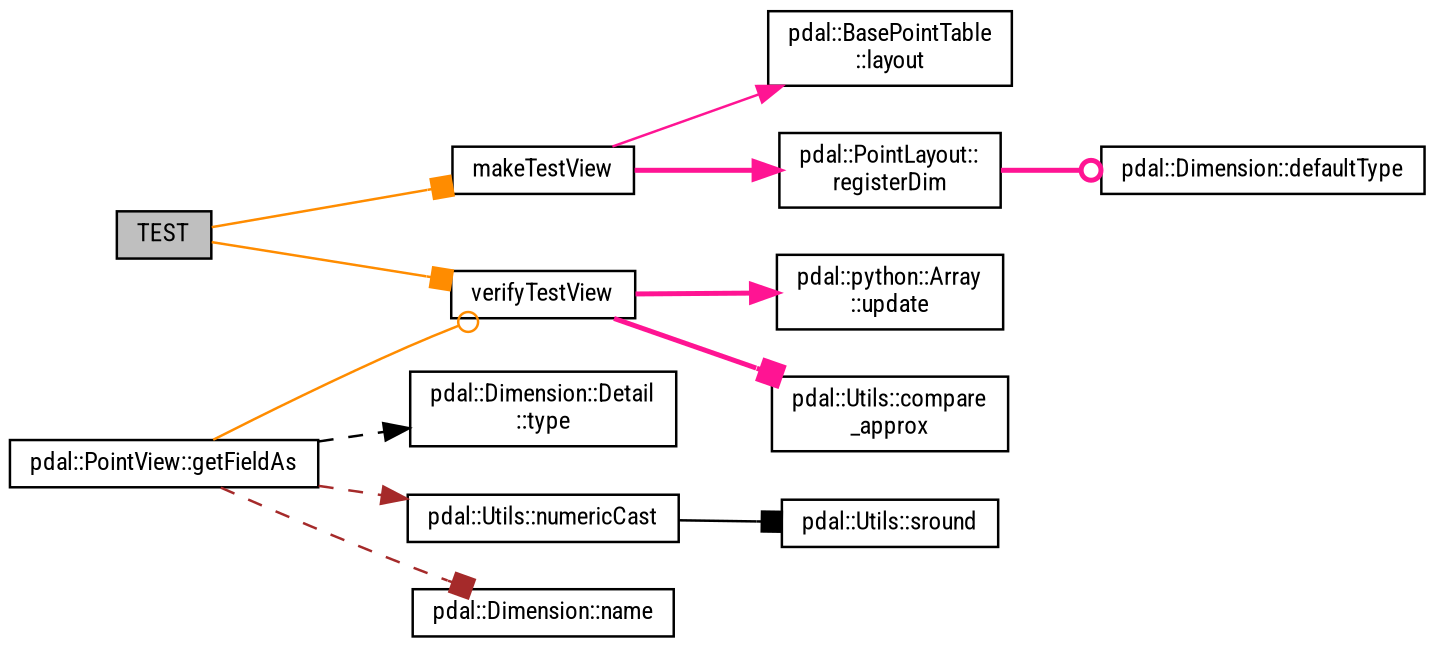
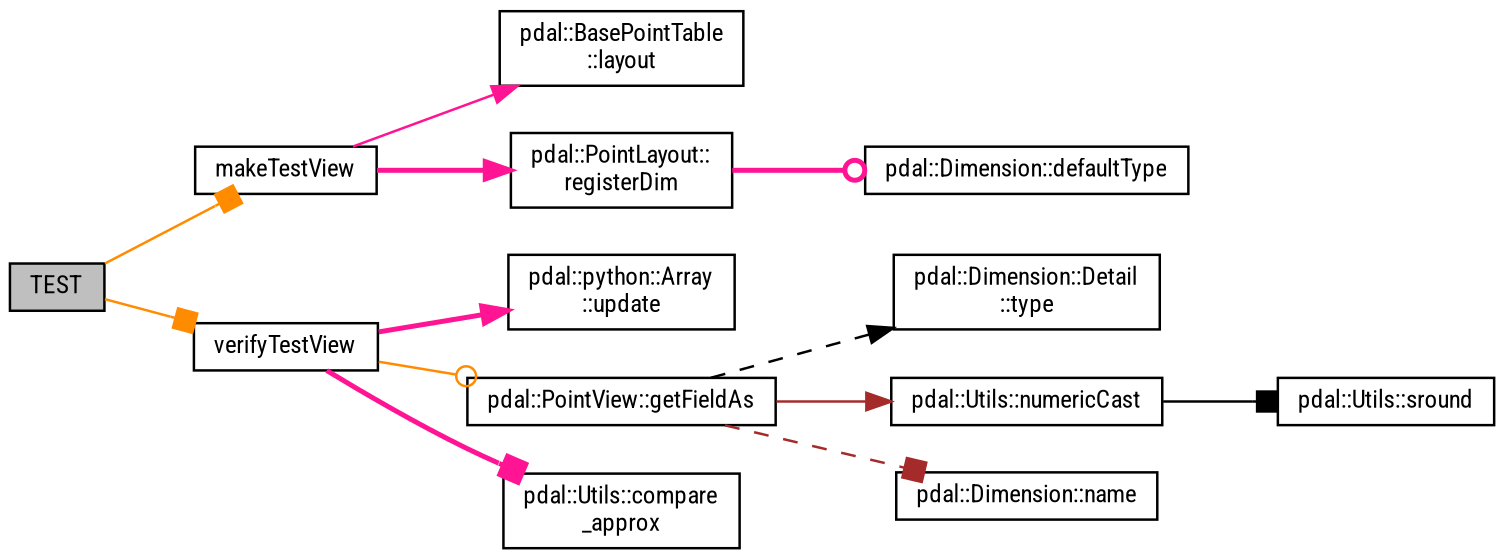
(335, 380) -> (417, 368)
(350, 490) -> (821, 402)
